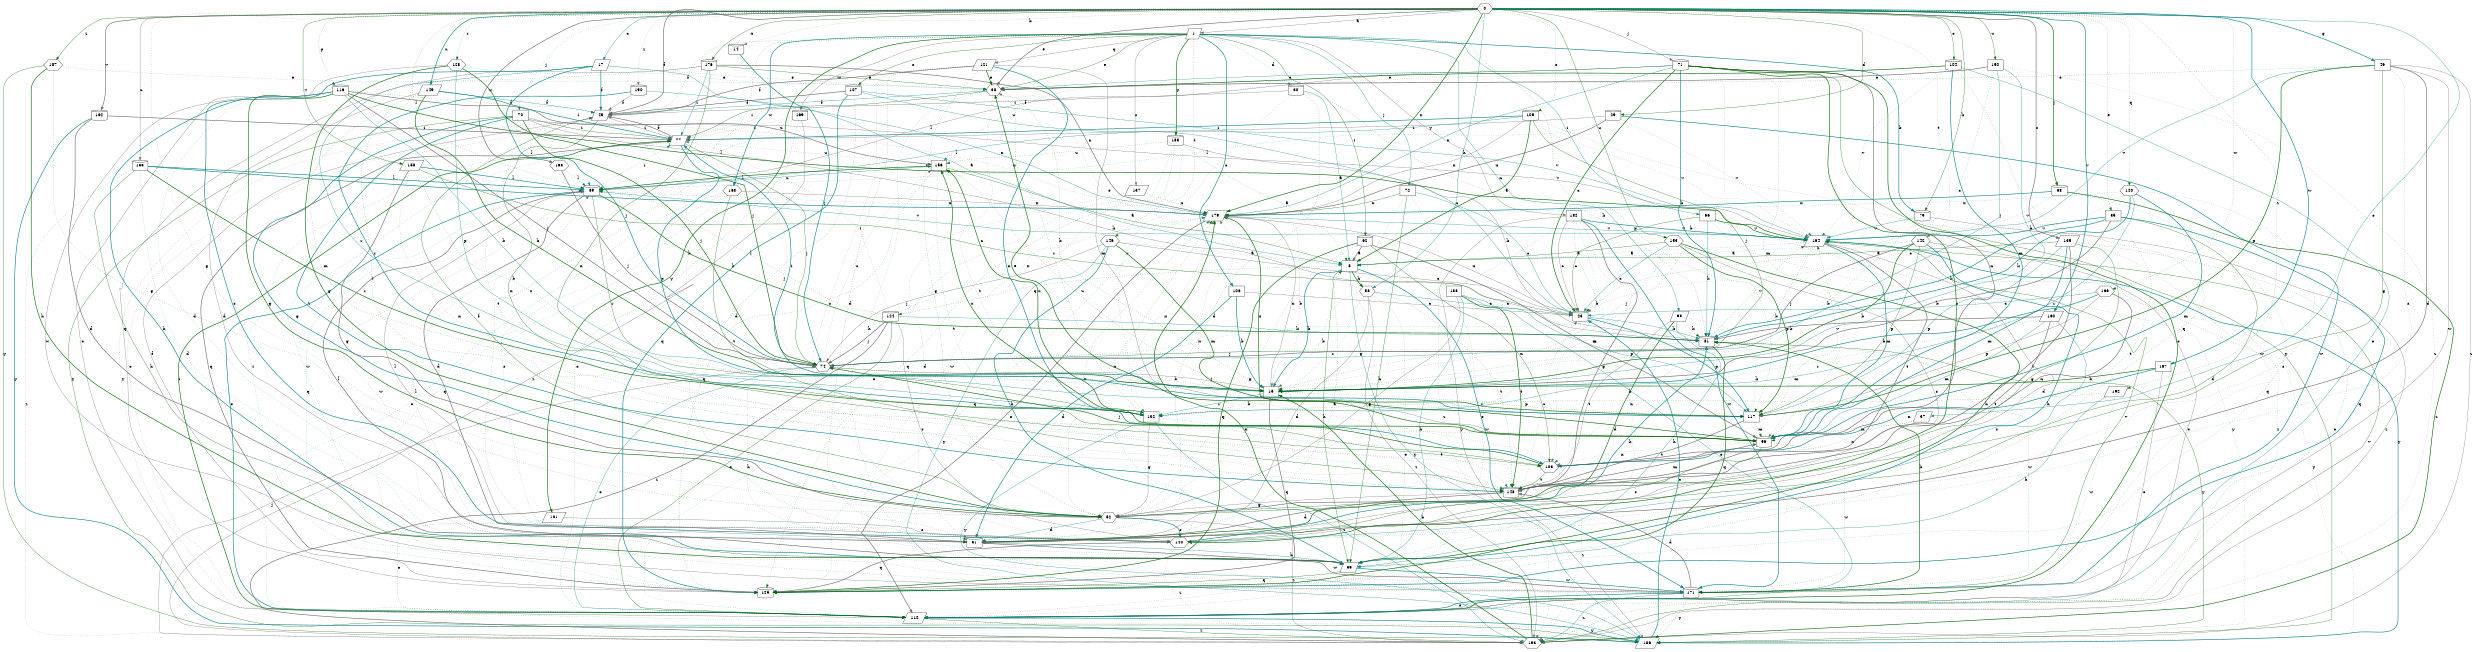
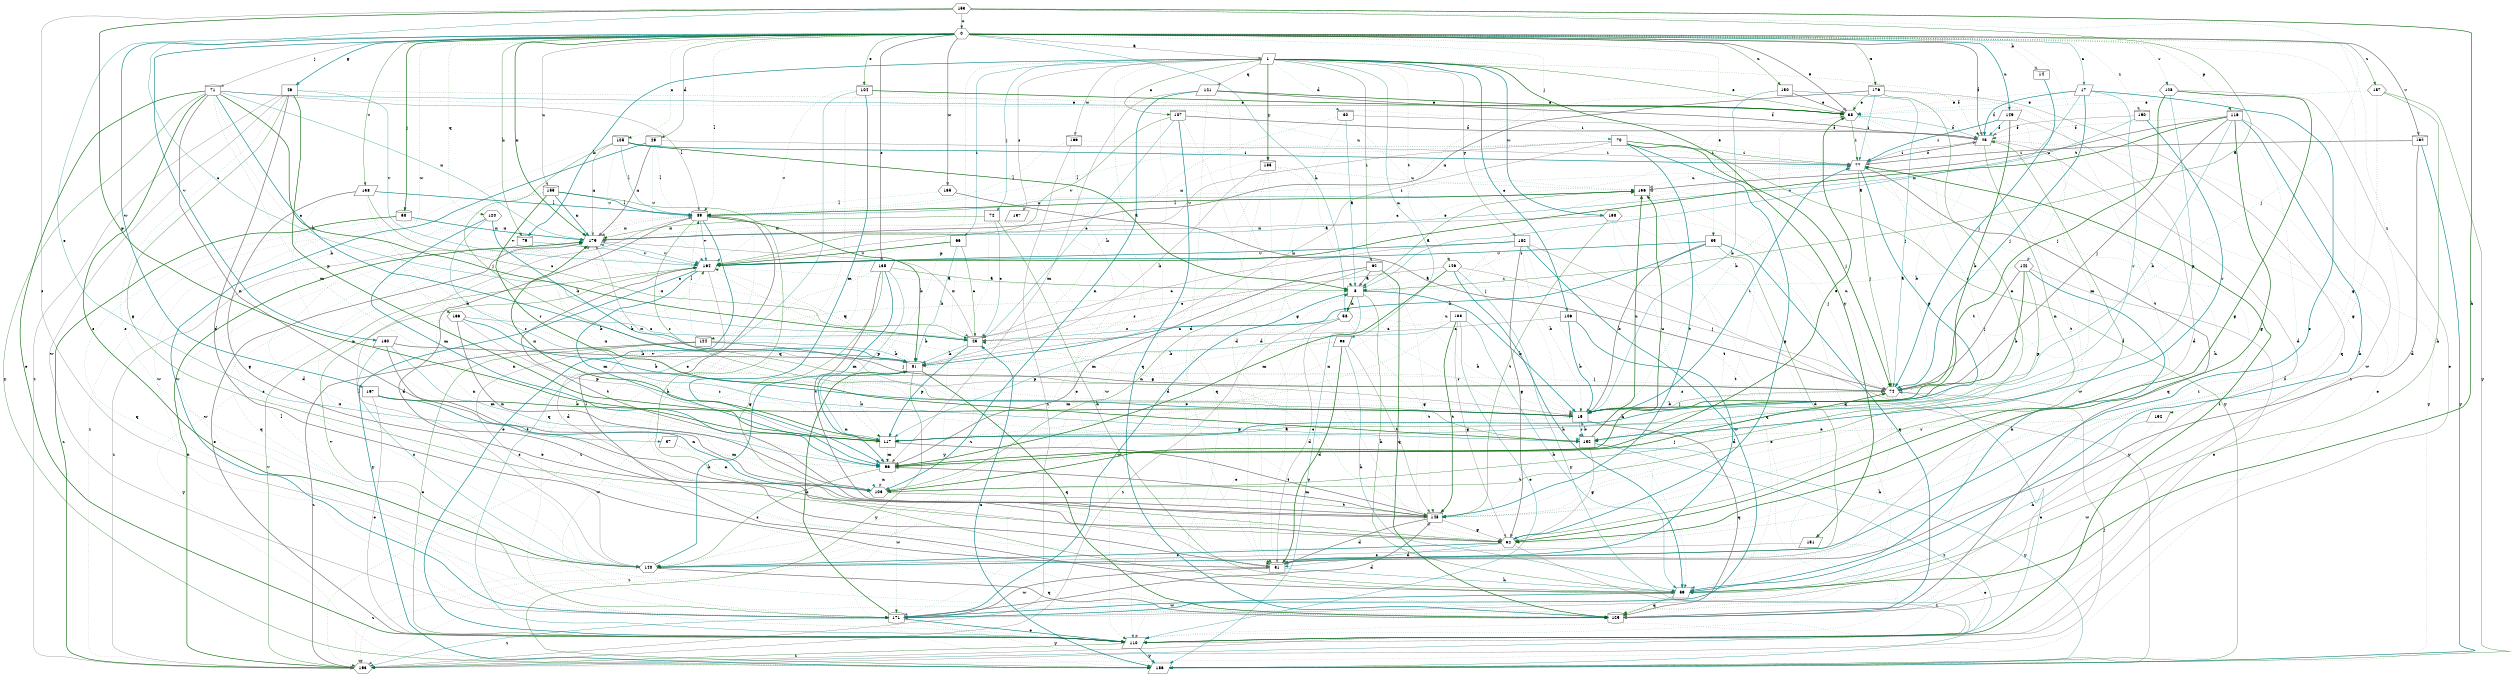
(1591, 108) -> (962, 20)
(1338, 144) -> (1014, 228)
(1546, 392) -> (1236, 390)
(1417, 518) -> none
(527, 545) -> (2264, 437)
